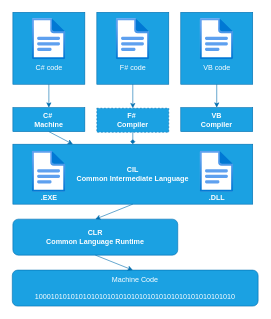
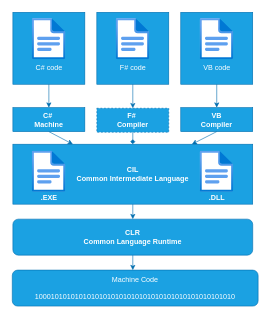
none -> (199, 141)
(95, 237) -> (133, 237)
